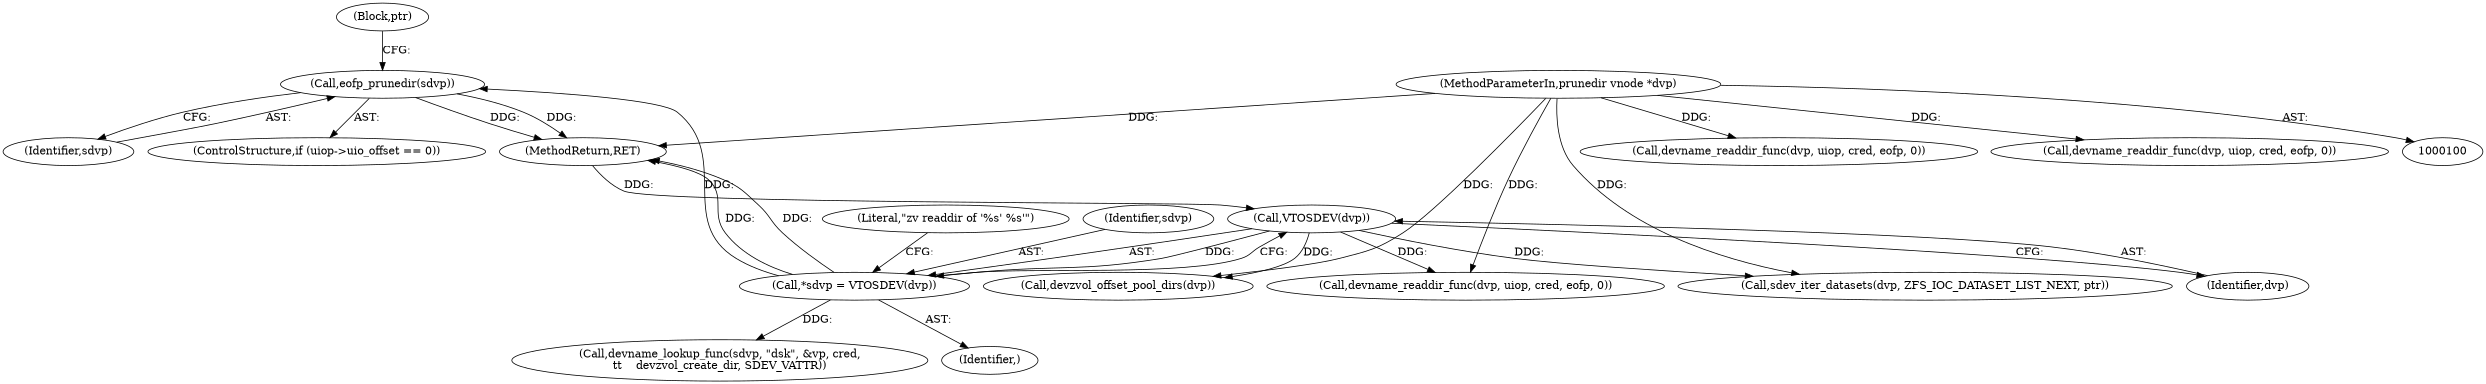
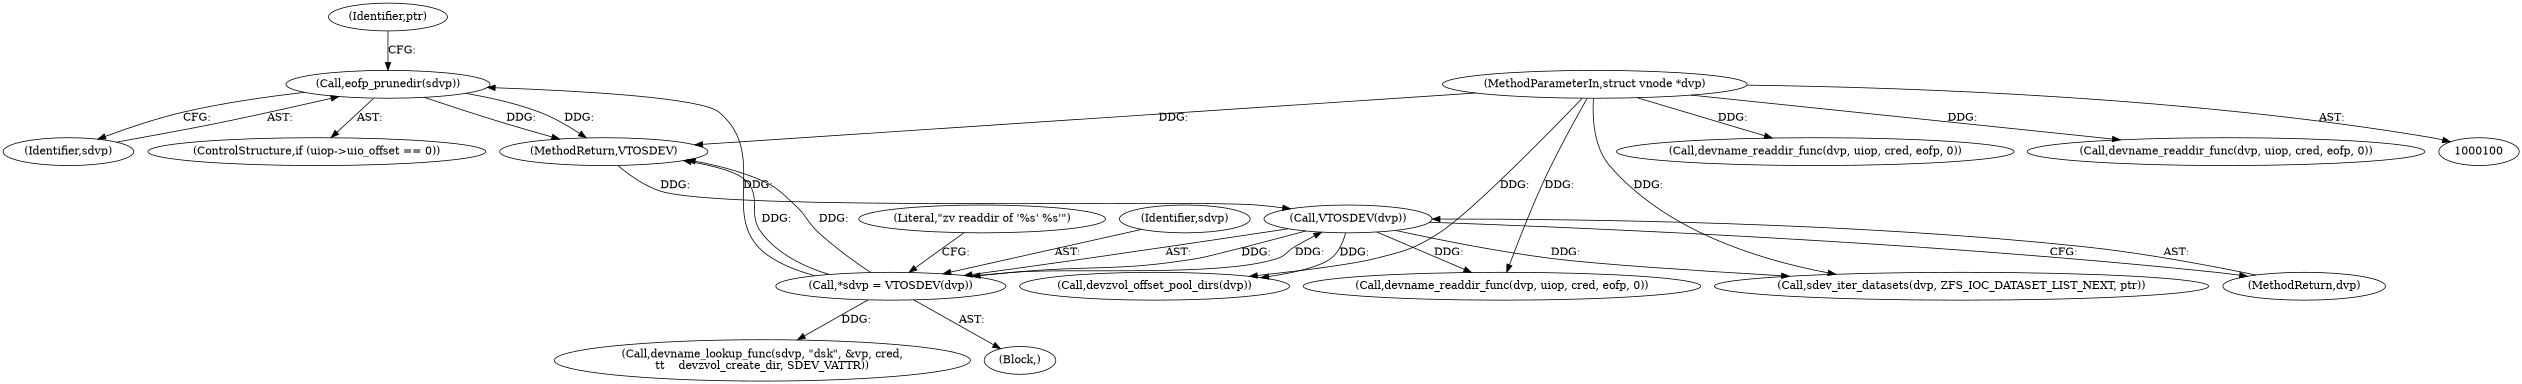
(383, 17) -> (388, 17)
(1558, 84) -> (1595, 84)
(583, 152) -> (604, 152)
(1276, 253) -> (1311, 253)
(2248, 286) -> (2304, 286)
(990, 360) -> (1020, 360)
